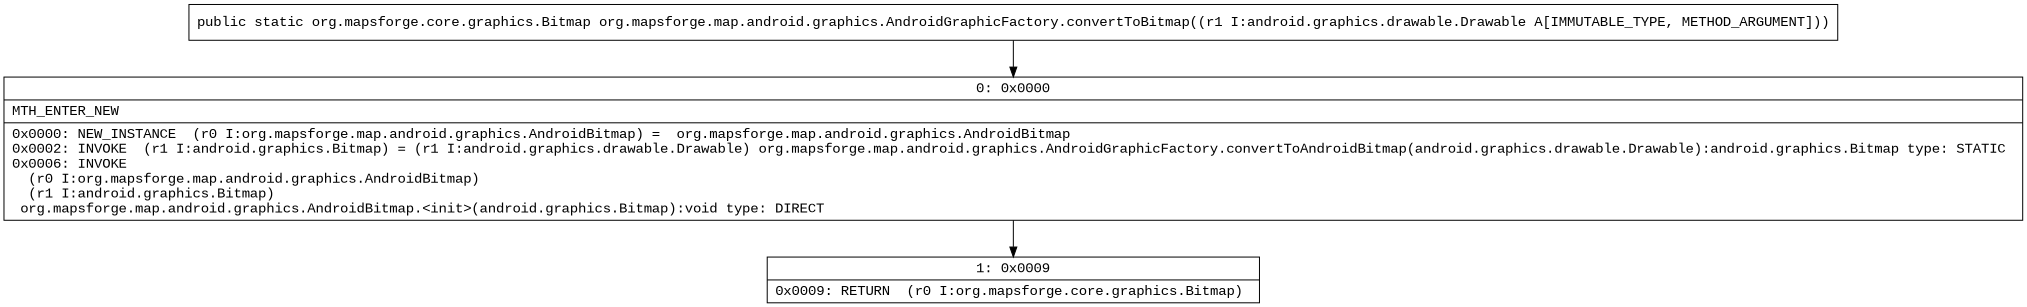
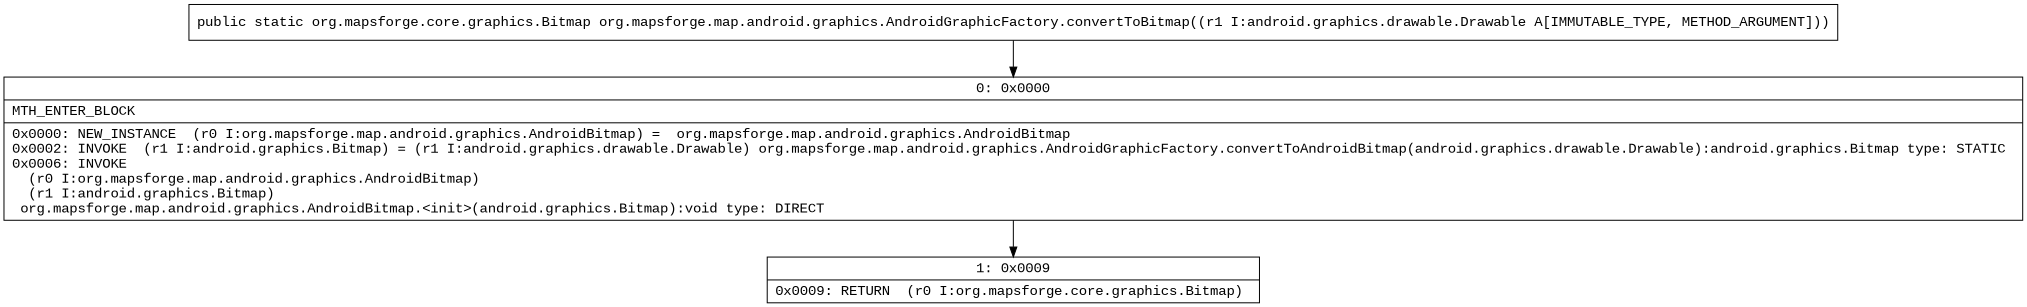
(66, 111) -> (74, 111)
